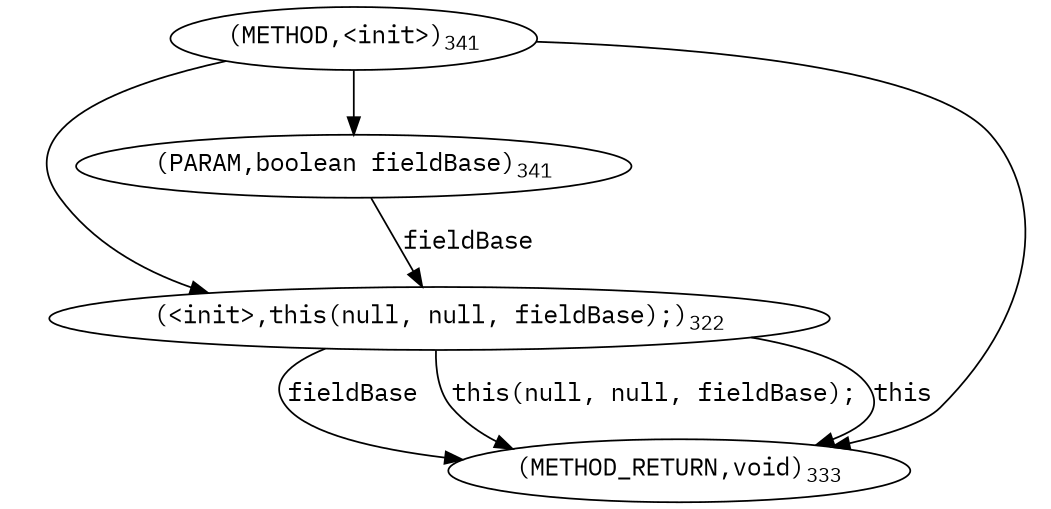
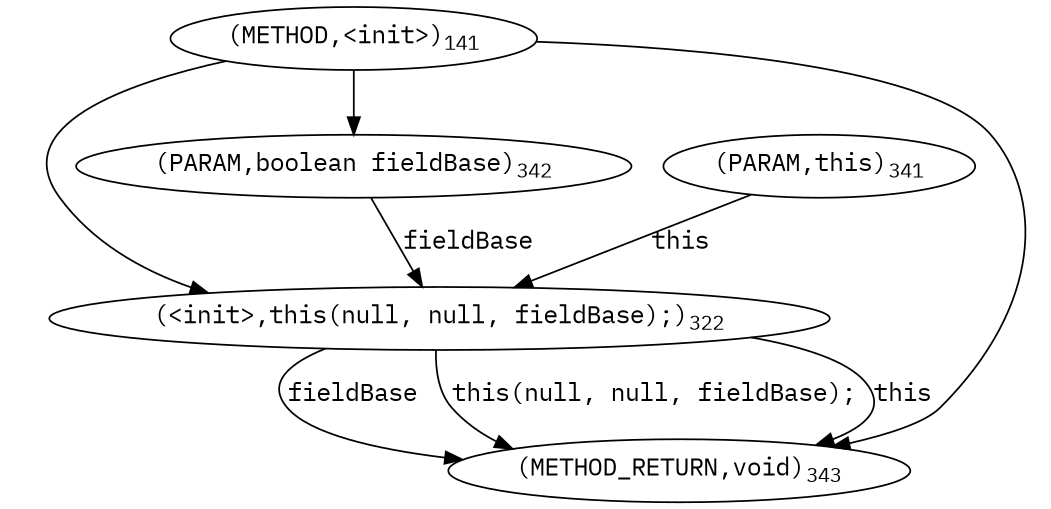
(462, 36) -> (462, 36)
(535, 164) -> (535, 164)
none -> (819, 166)
(825, 468) -> (825, 468)
